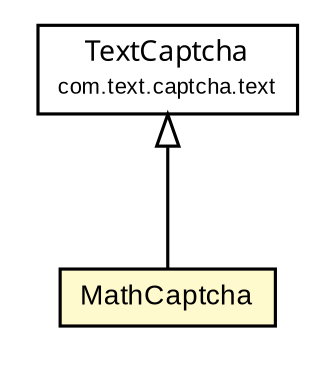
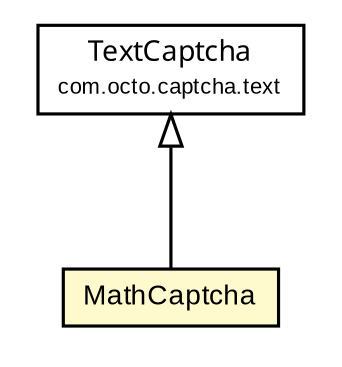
(168, 87) -> (171, 87)
